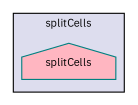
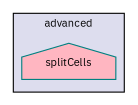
(69, 24) -> (69, 24)
